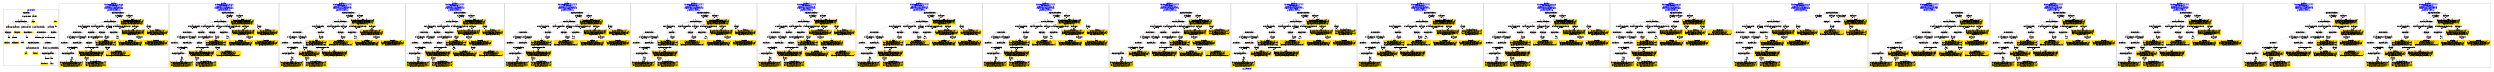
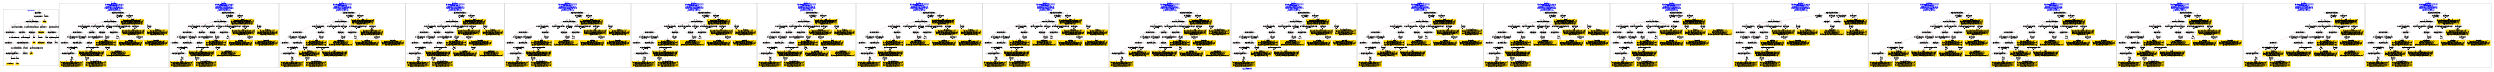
(31, 10) -> (31, 10)
(55, 27) -> (30, 36)
(28, 32) -> (52, 32)
(27, 38) -> (54, 38)
(7, 43) -> (50, 43)
(35, 54) -> (25, 54)
(52, 64) -> (17, 64)
